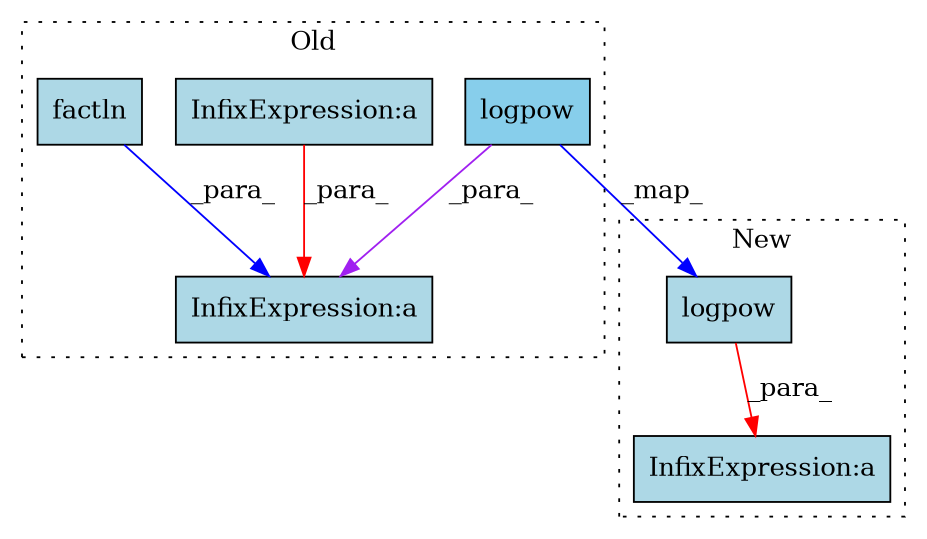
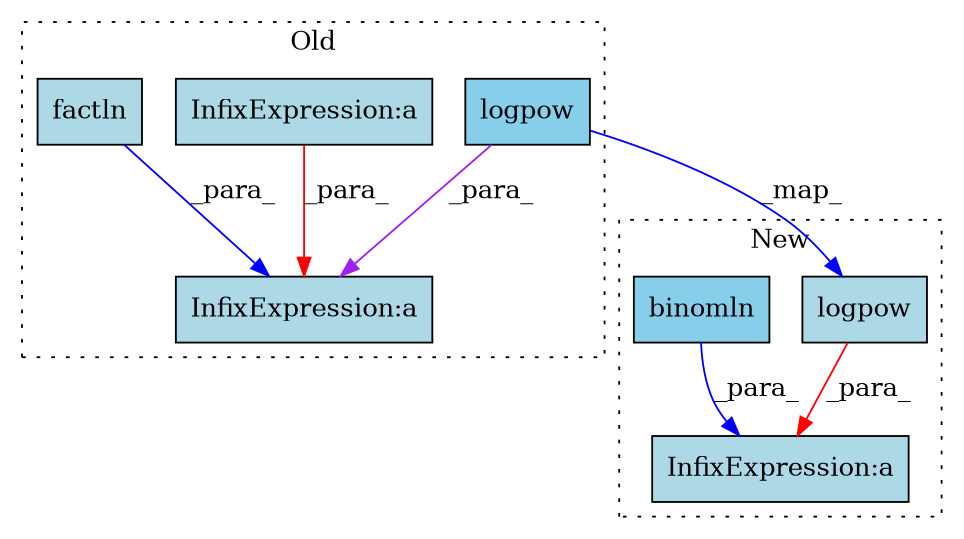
none -> (702, 310)
